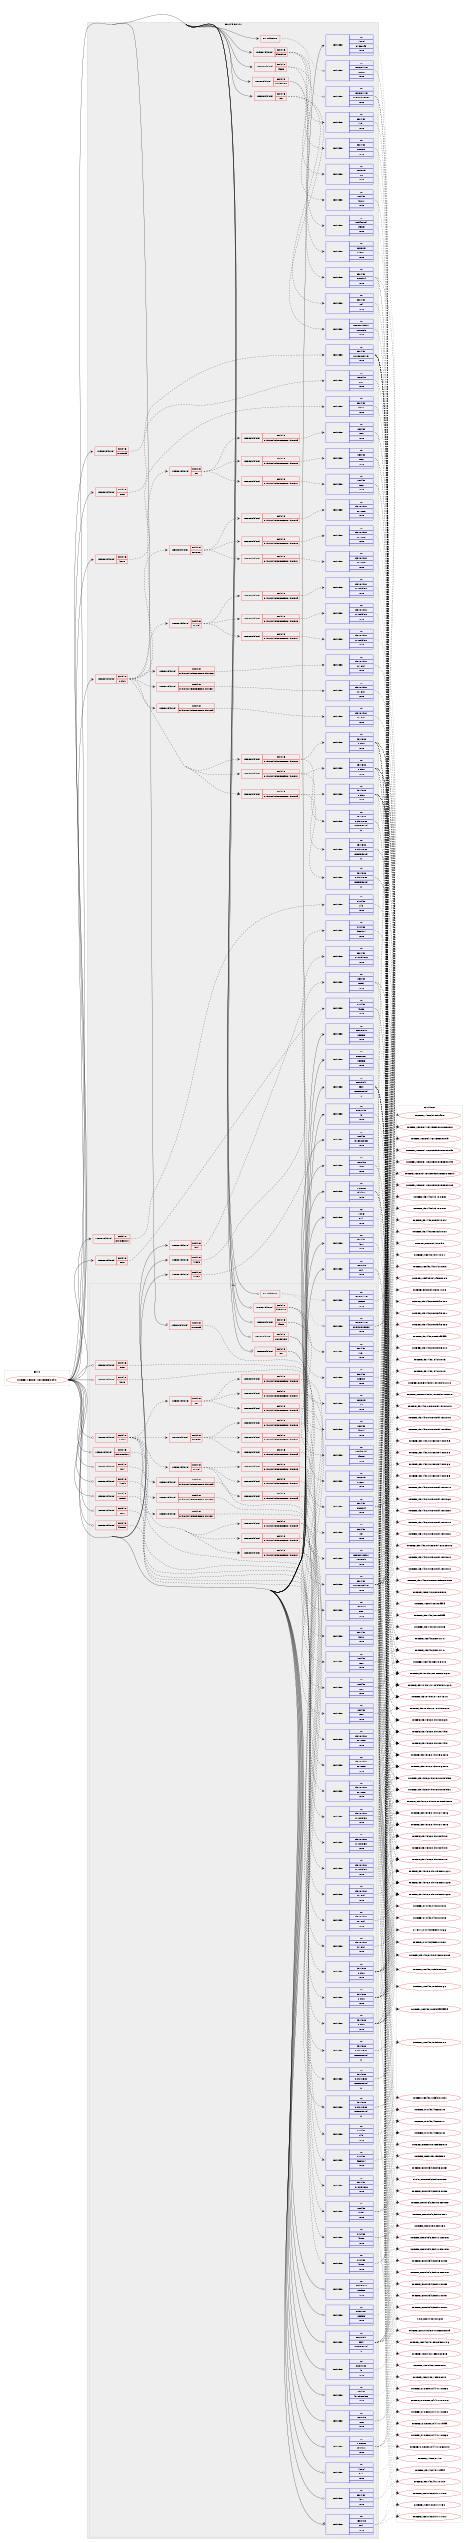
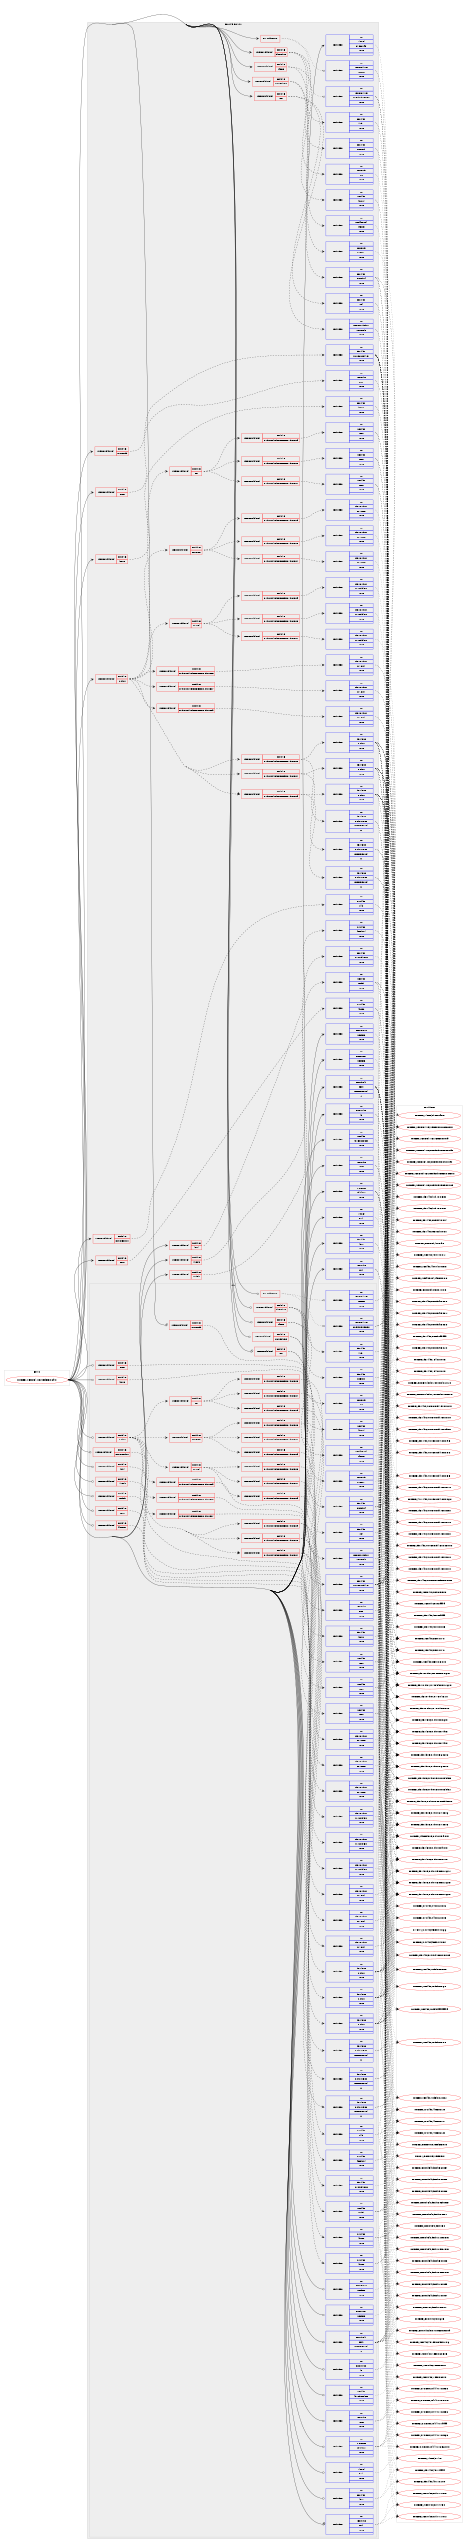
(430, 1162) -> (430, 1162)
(430, 1464) -> none
(430, 1499) -> (430, 1499)
(430, 1836) -> (430, 1836)
(430, 2156) -> (430, 2156)
(430, 2179) -> (430, 2179)
(430, 2307) -> (430, 2307)
(430, 2319) -> (430, 2319)
